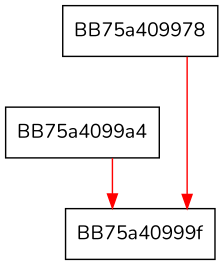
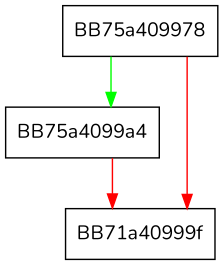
none -> (111, 75)
(140, 234) -> (140, 234)
